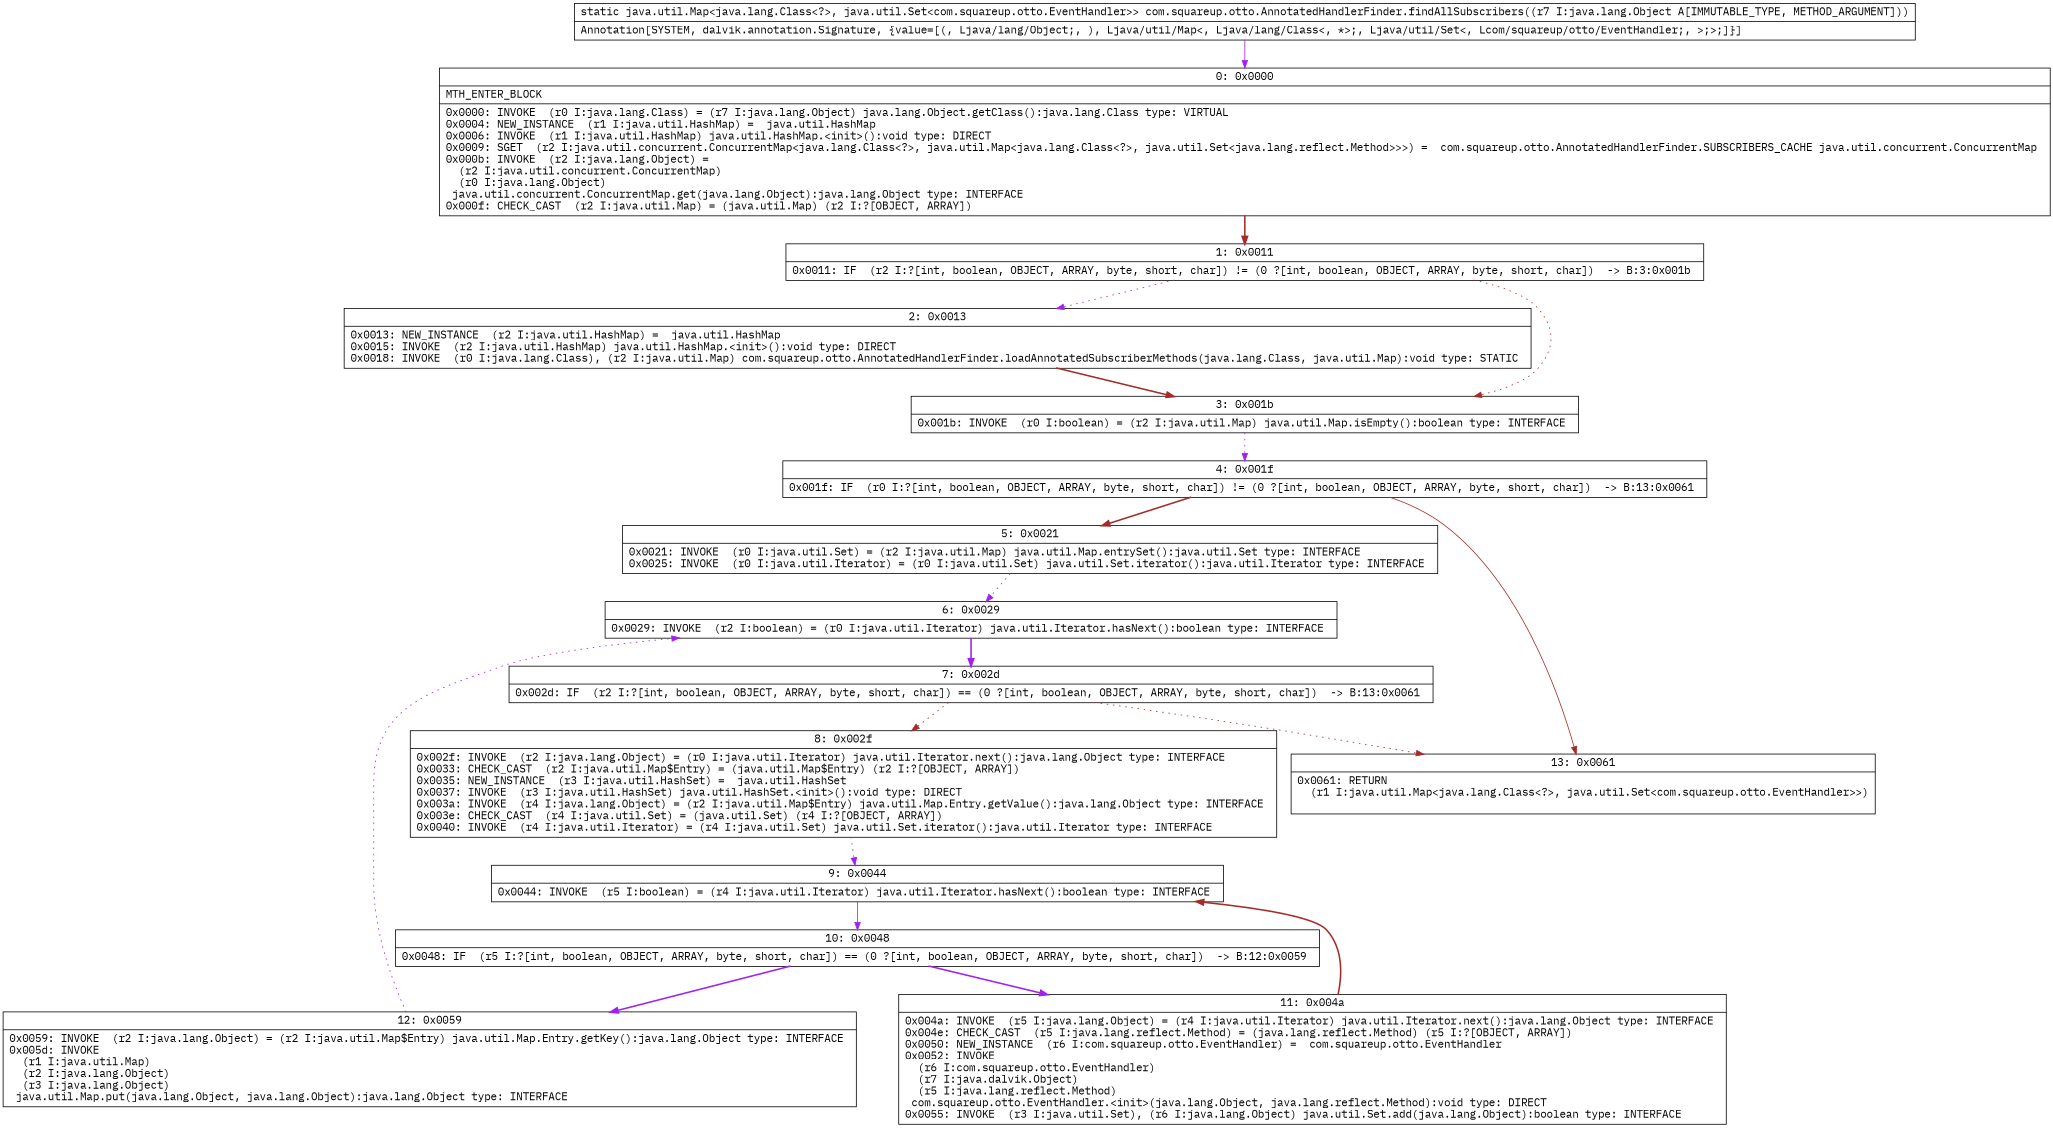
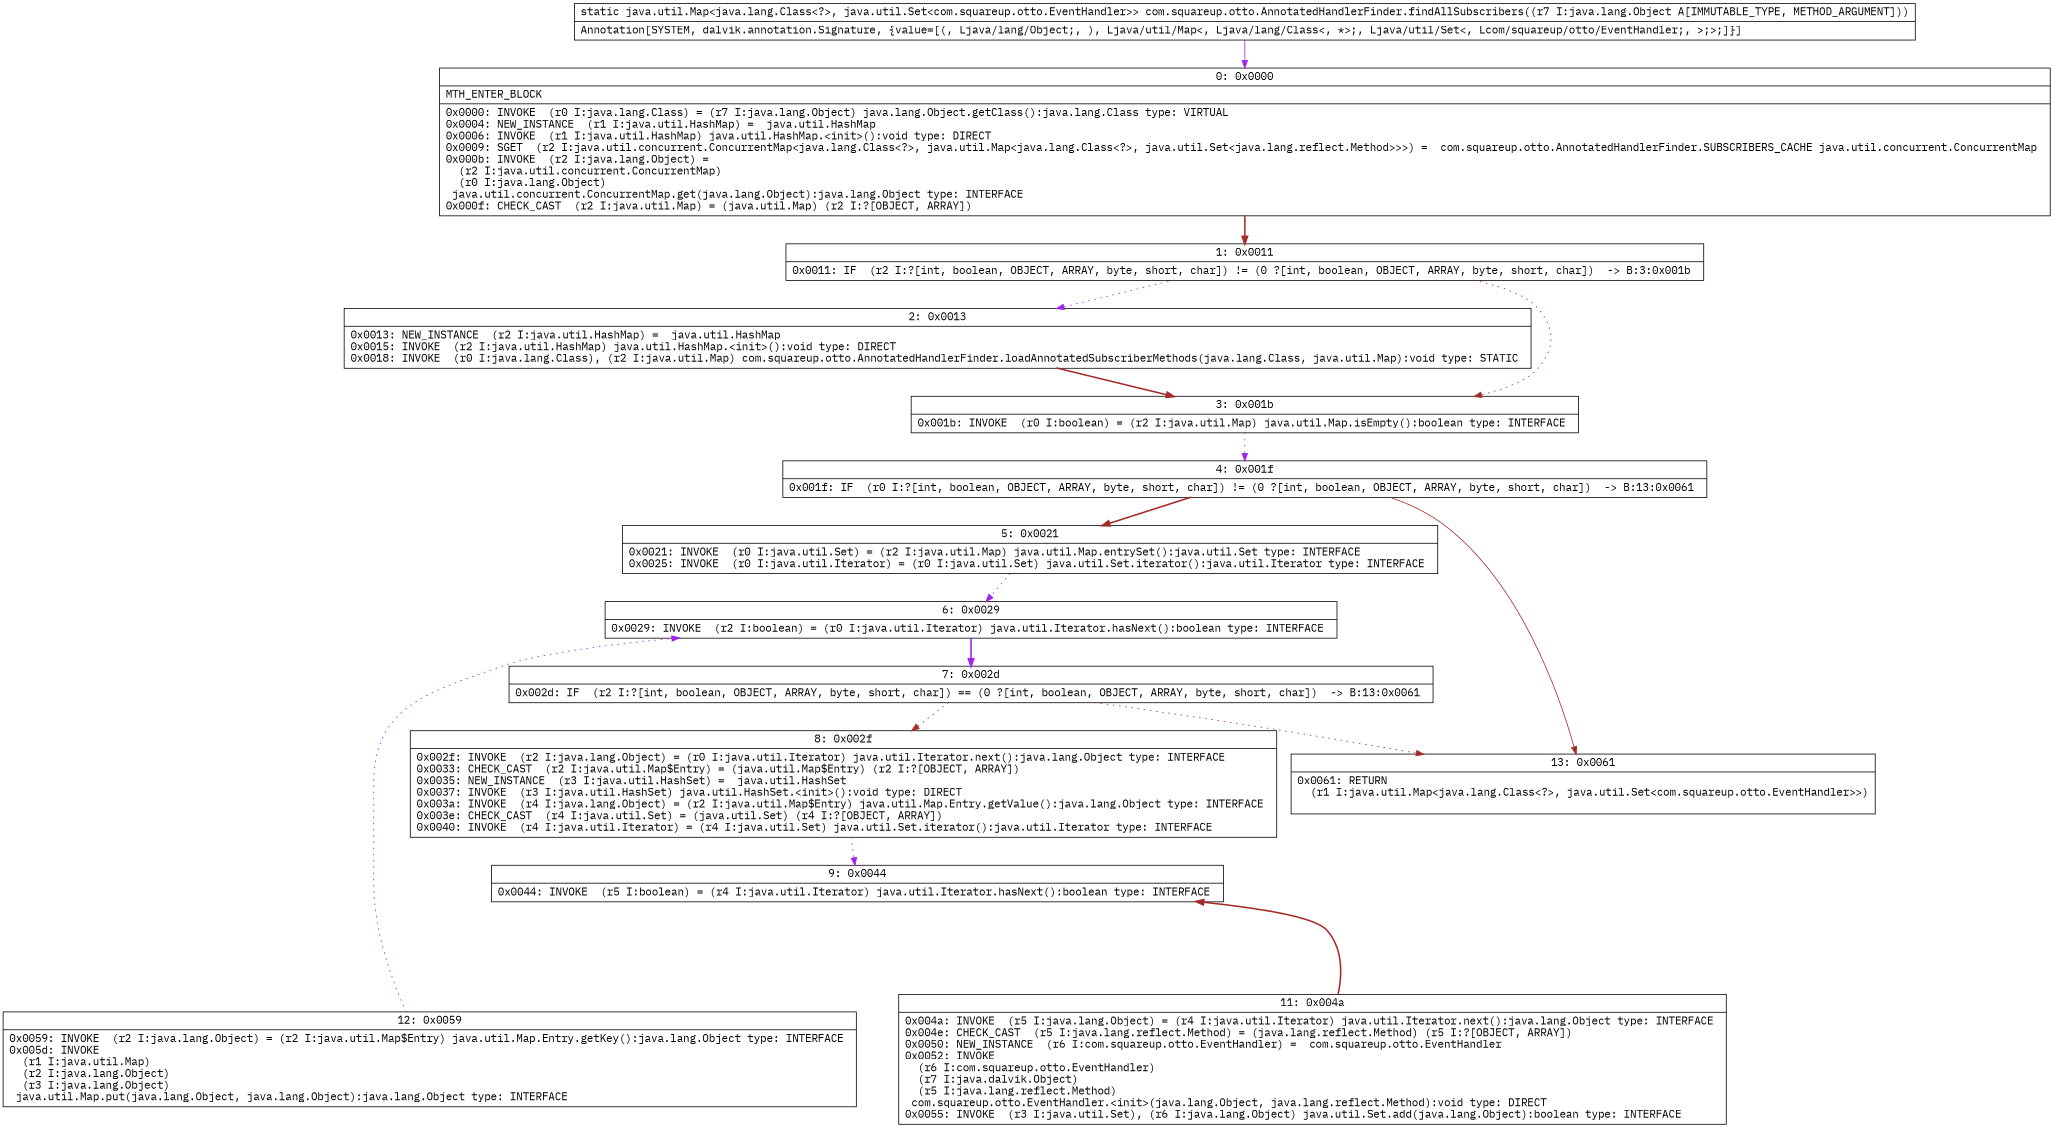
(858, 948) -> none
